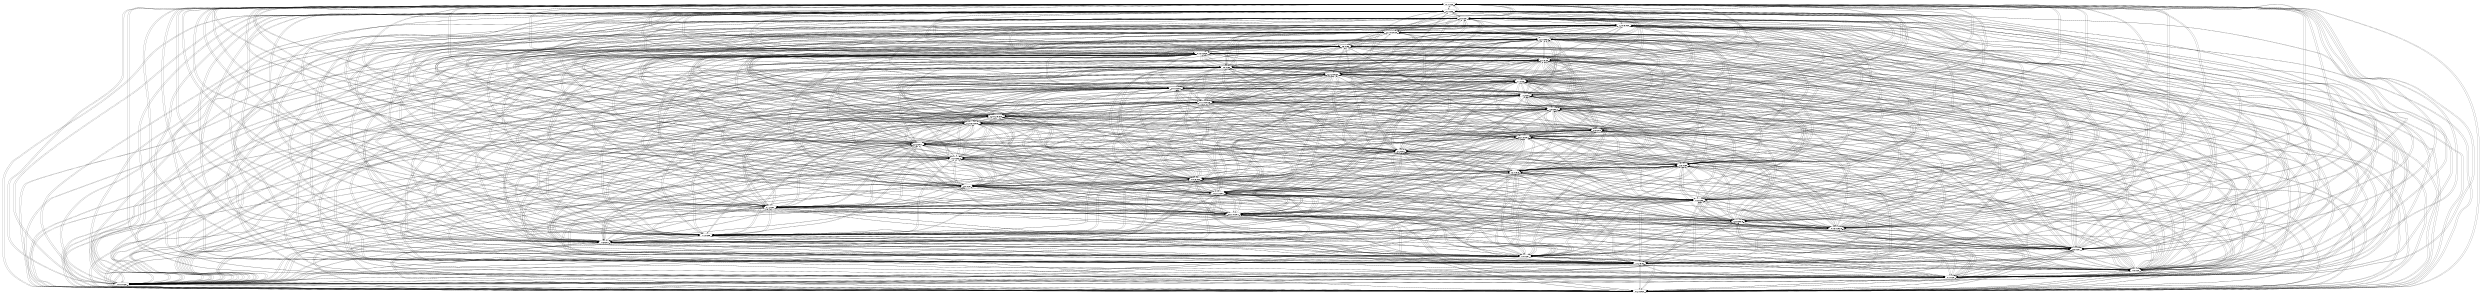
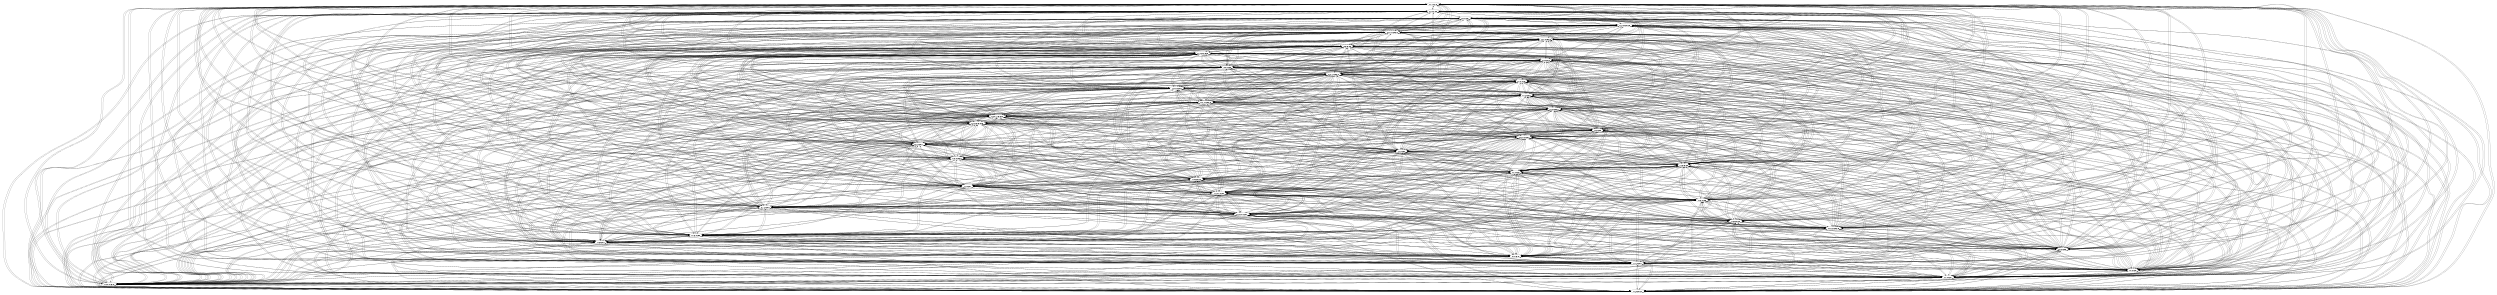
(2076, 249) -> (2062, 249)
